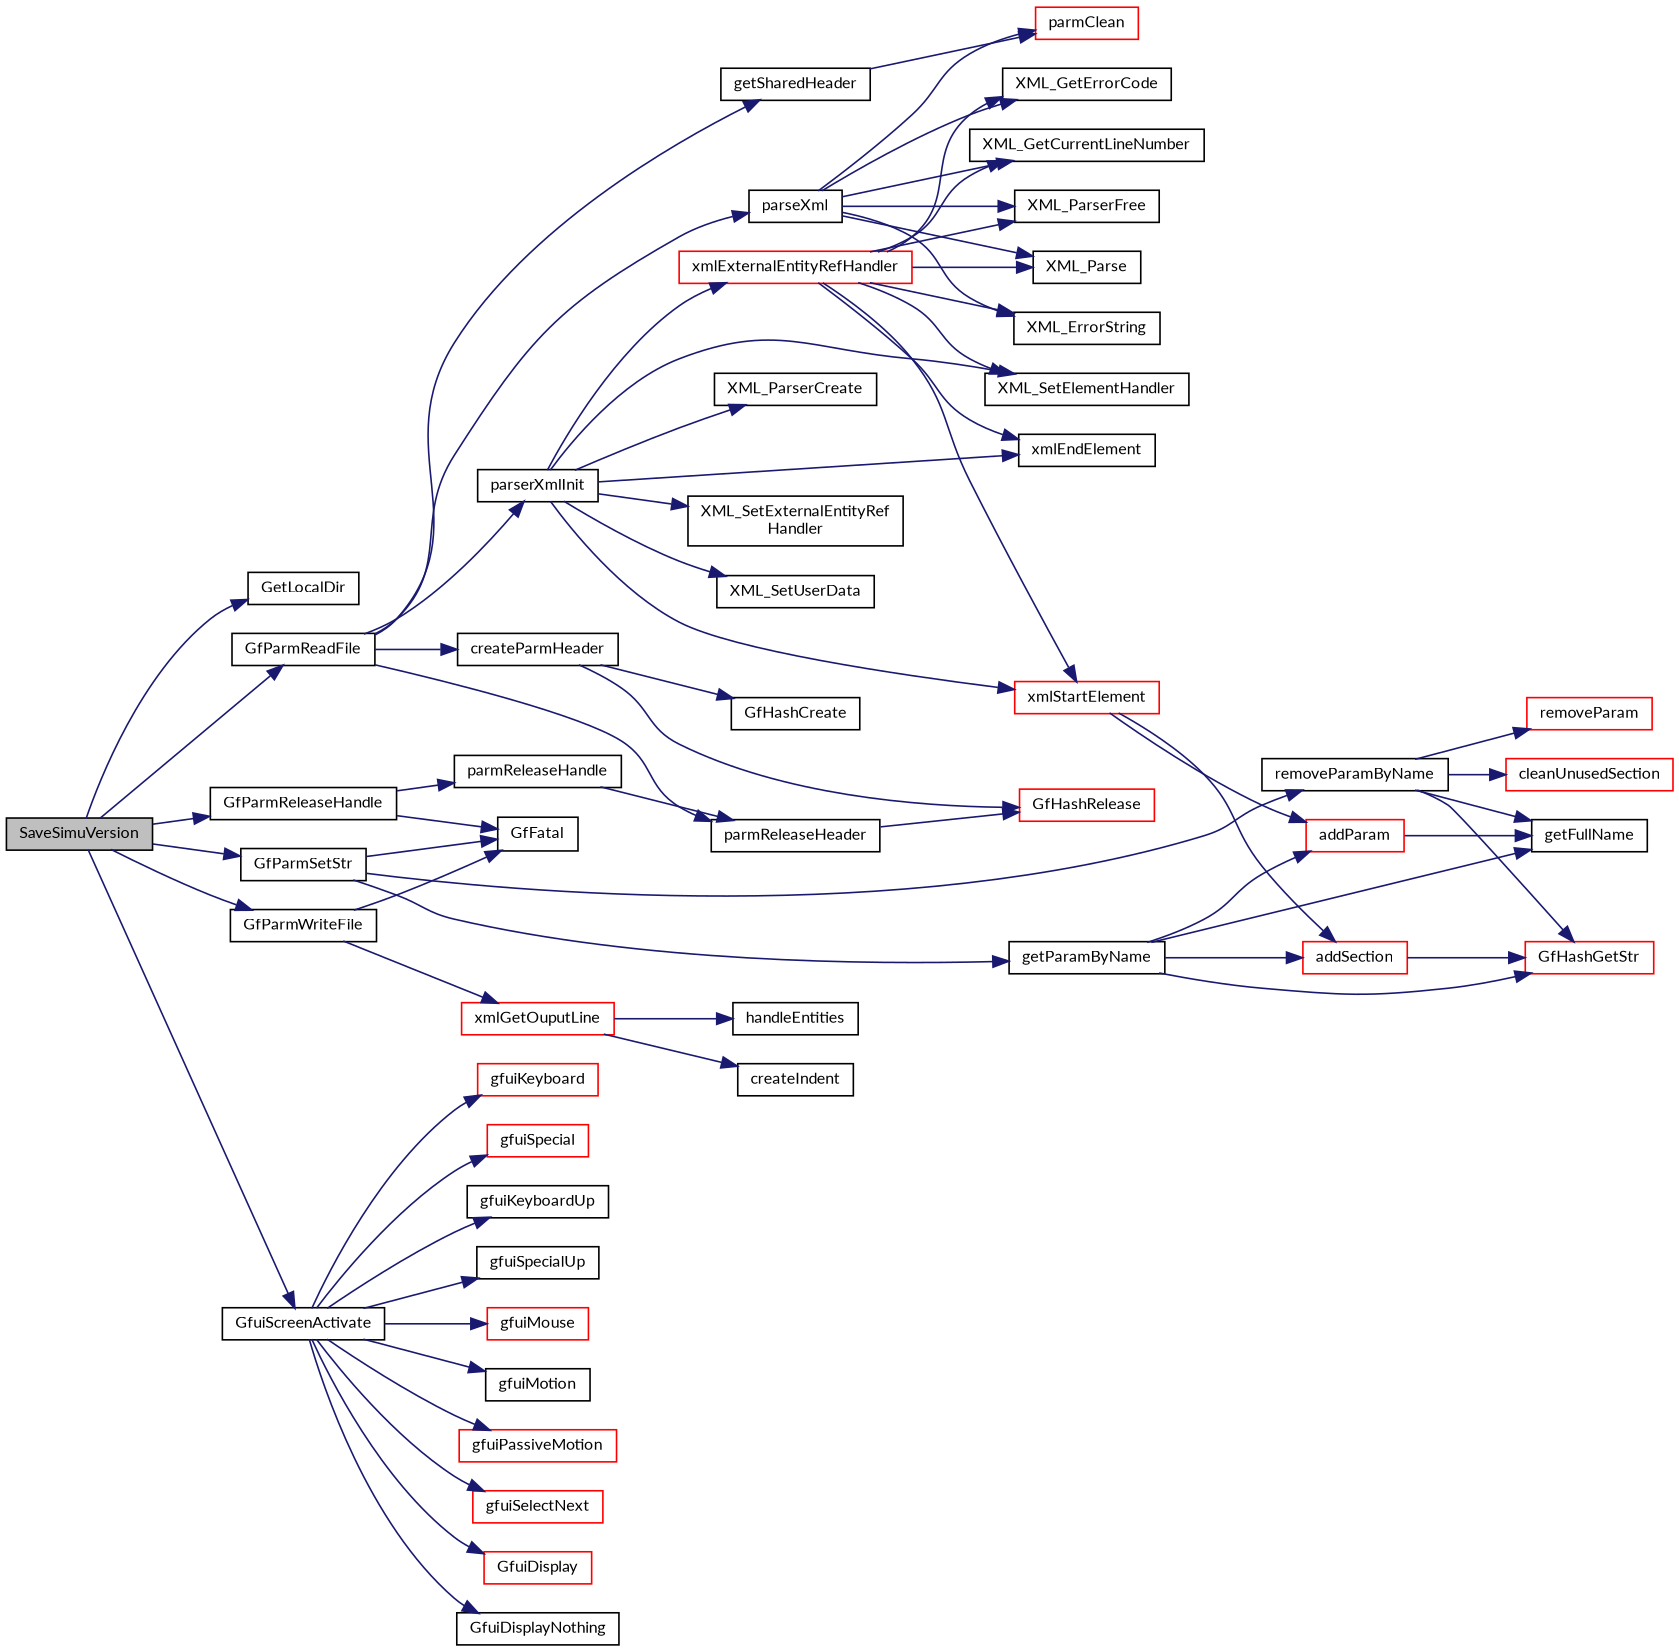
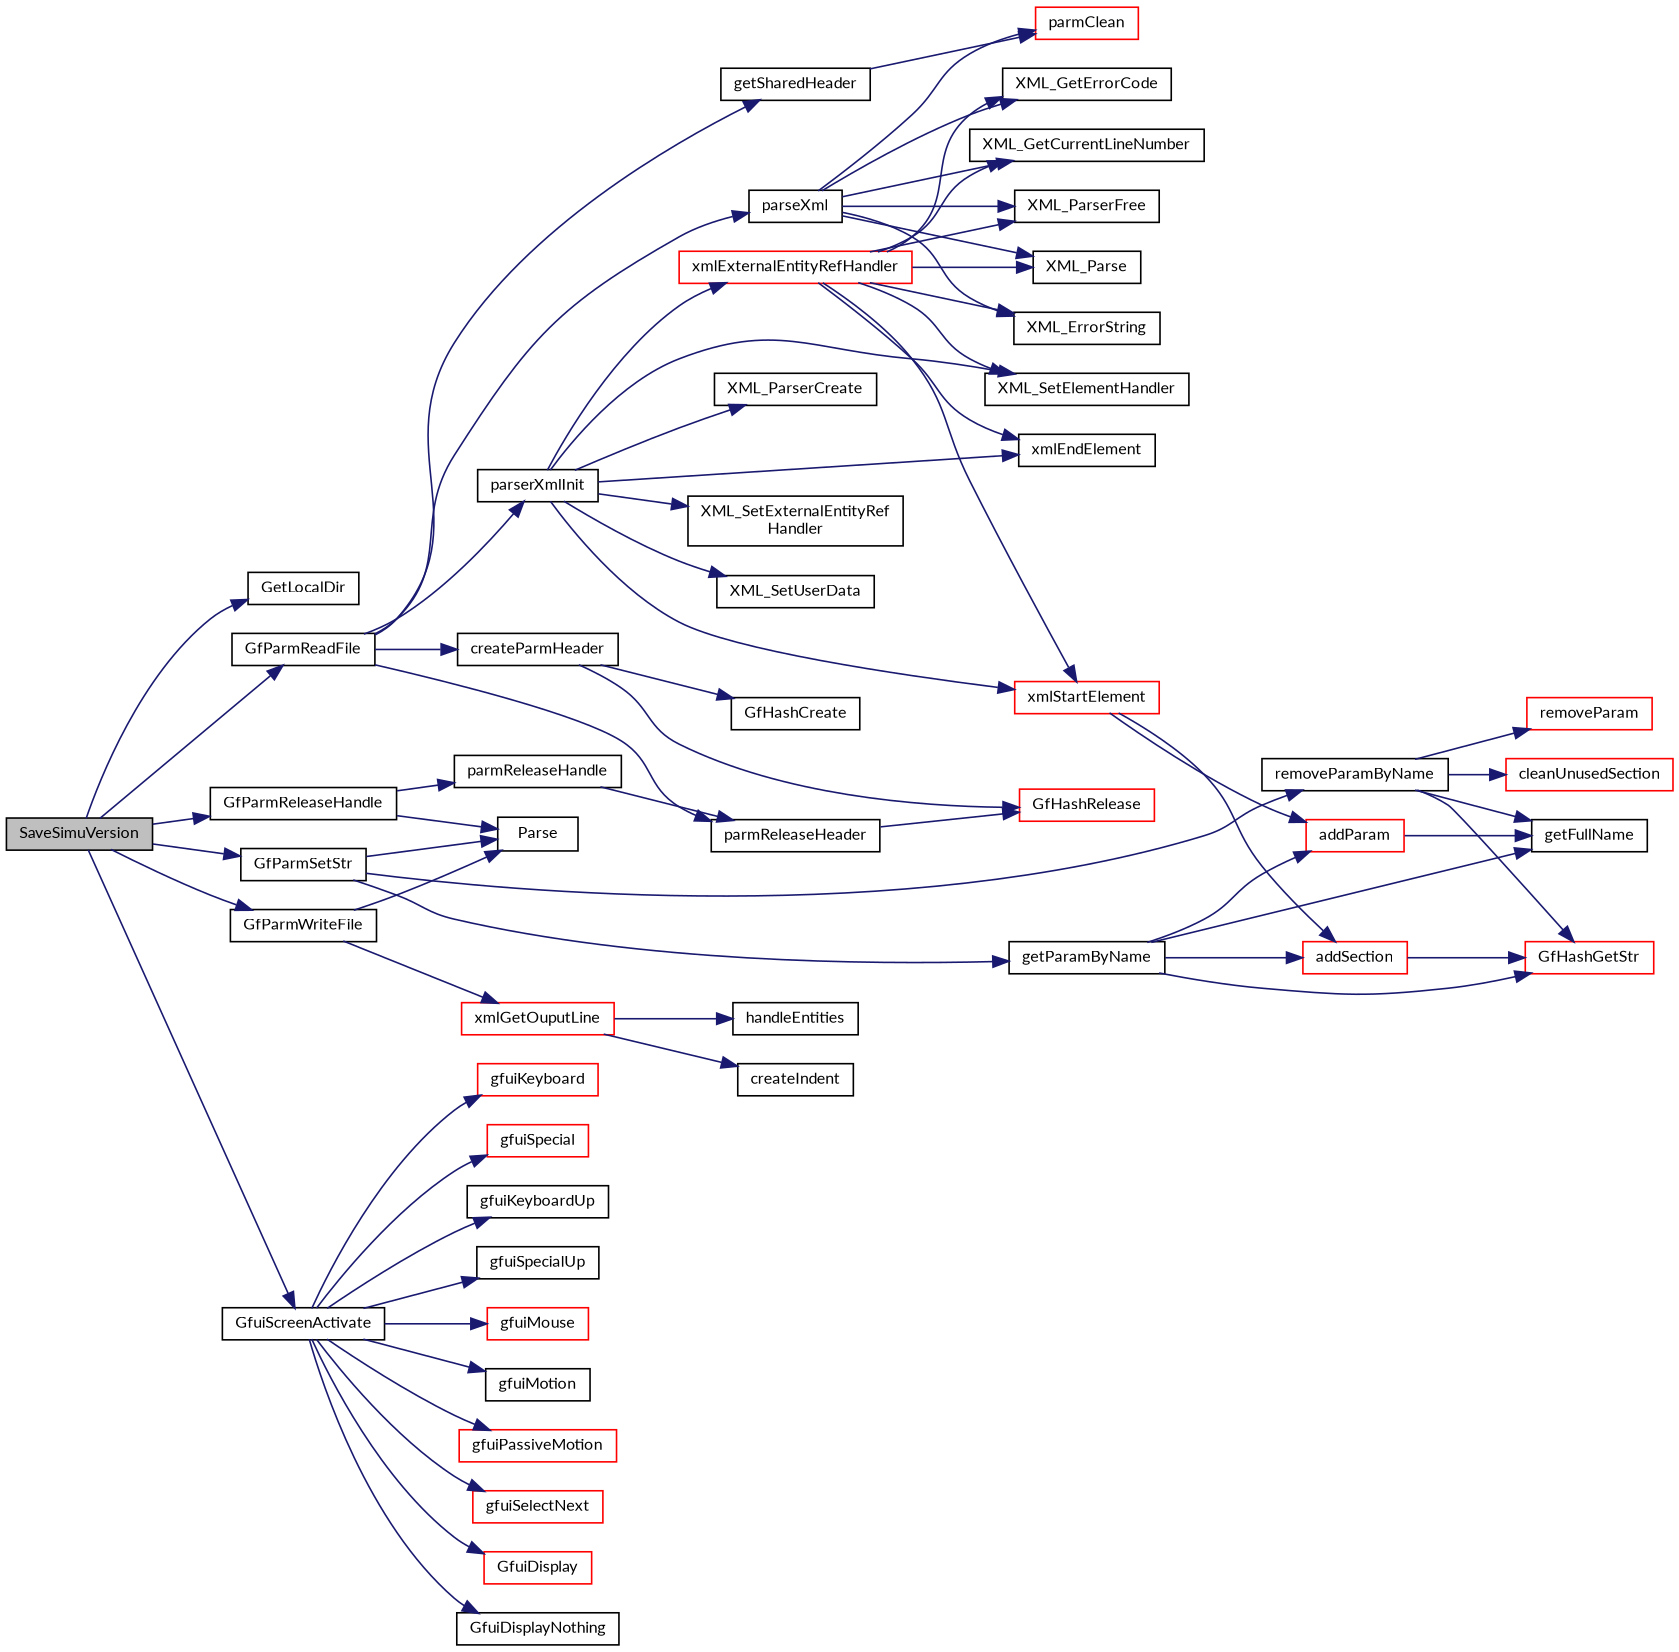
(538, 834) -> (538, 834)
